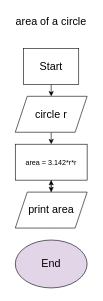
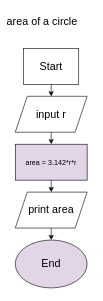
(51, 21) -> (42, 21)
(51, 114) -> (51, 114)
(51, 162) -> (51, 162)
(51, 227) -> (51, 234)
